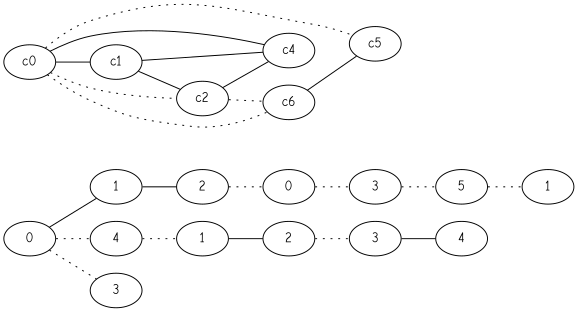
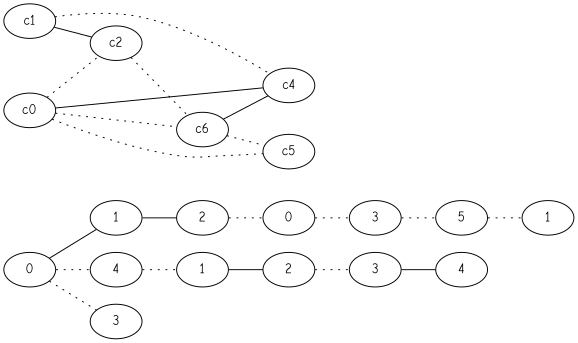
(202, 56) -> (167, 24)
(73, 62) -> none
(332, 73) -> (246, 141)
(246, 75) -> (246, 107)
